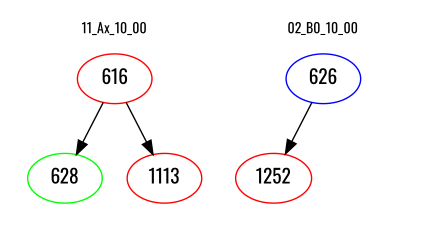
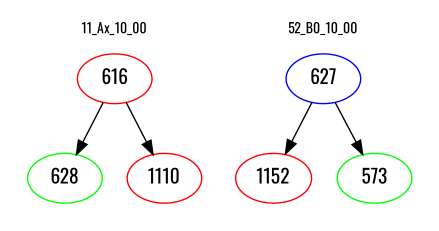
(323, 30) -> (323, 30)
(323, 79) -> (323, 79)
(164, 178) -> (164, 178)
(274, 178) -> (274, 178)
none -> (375, 178)
